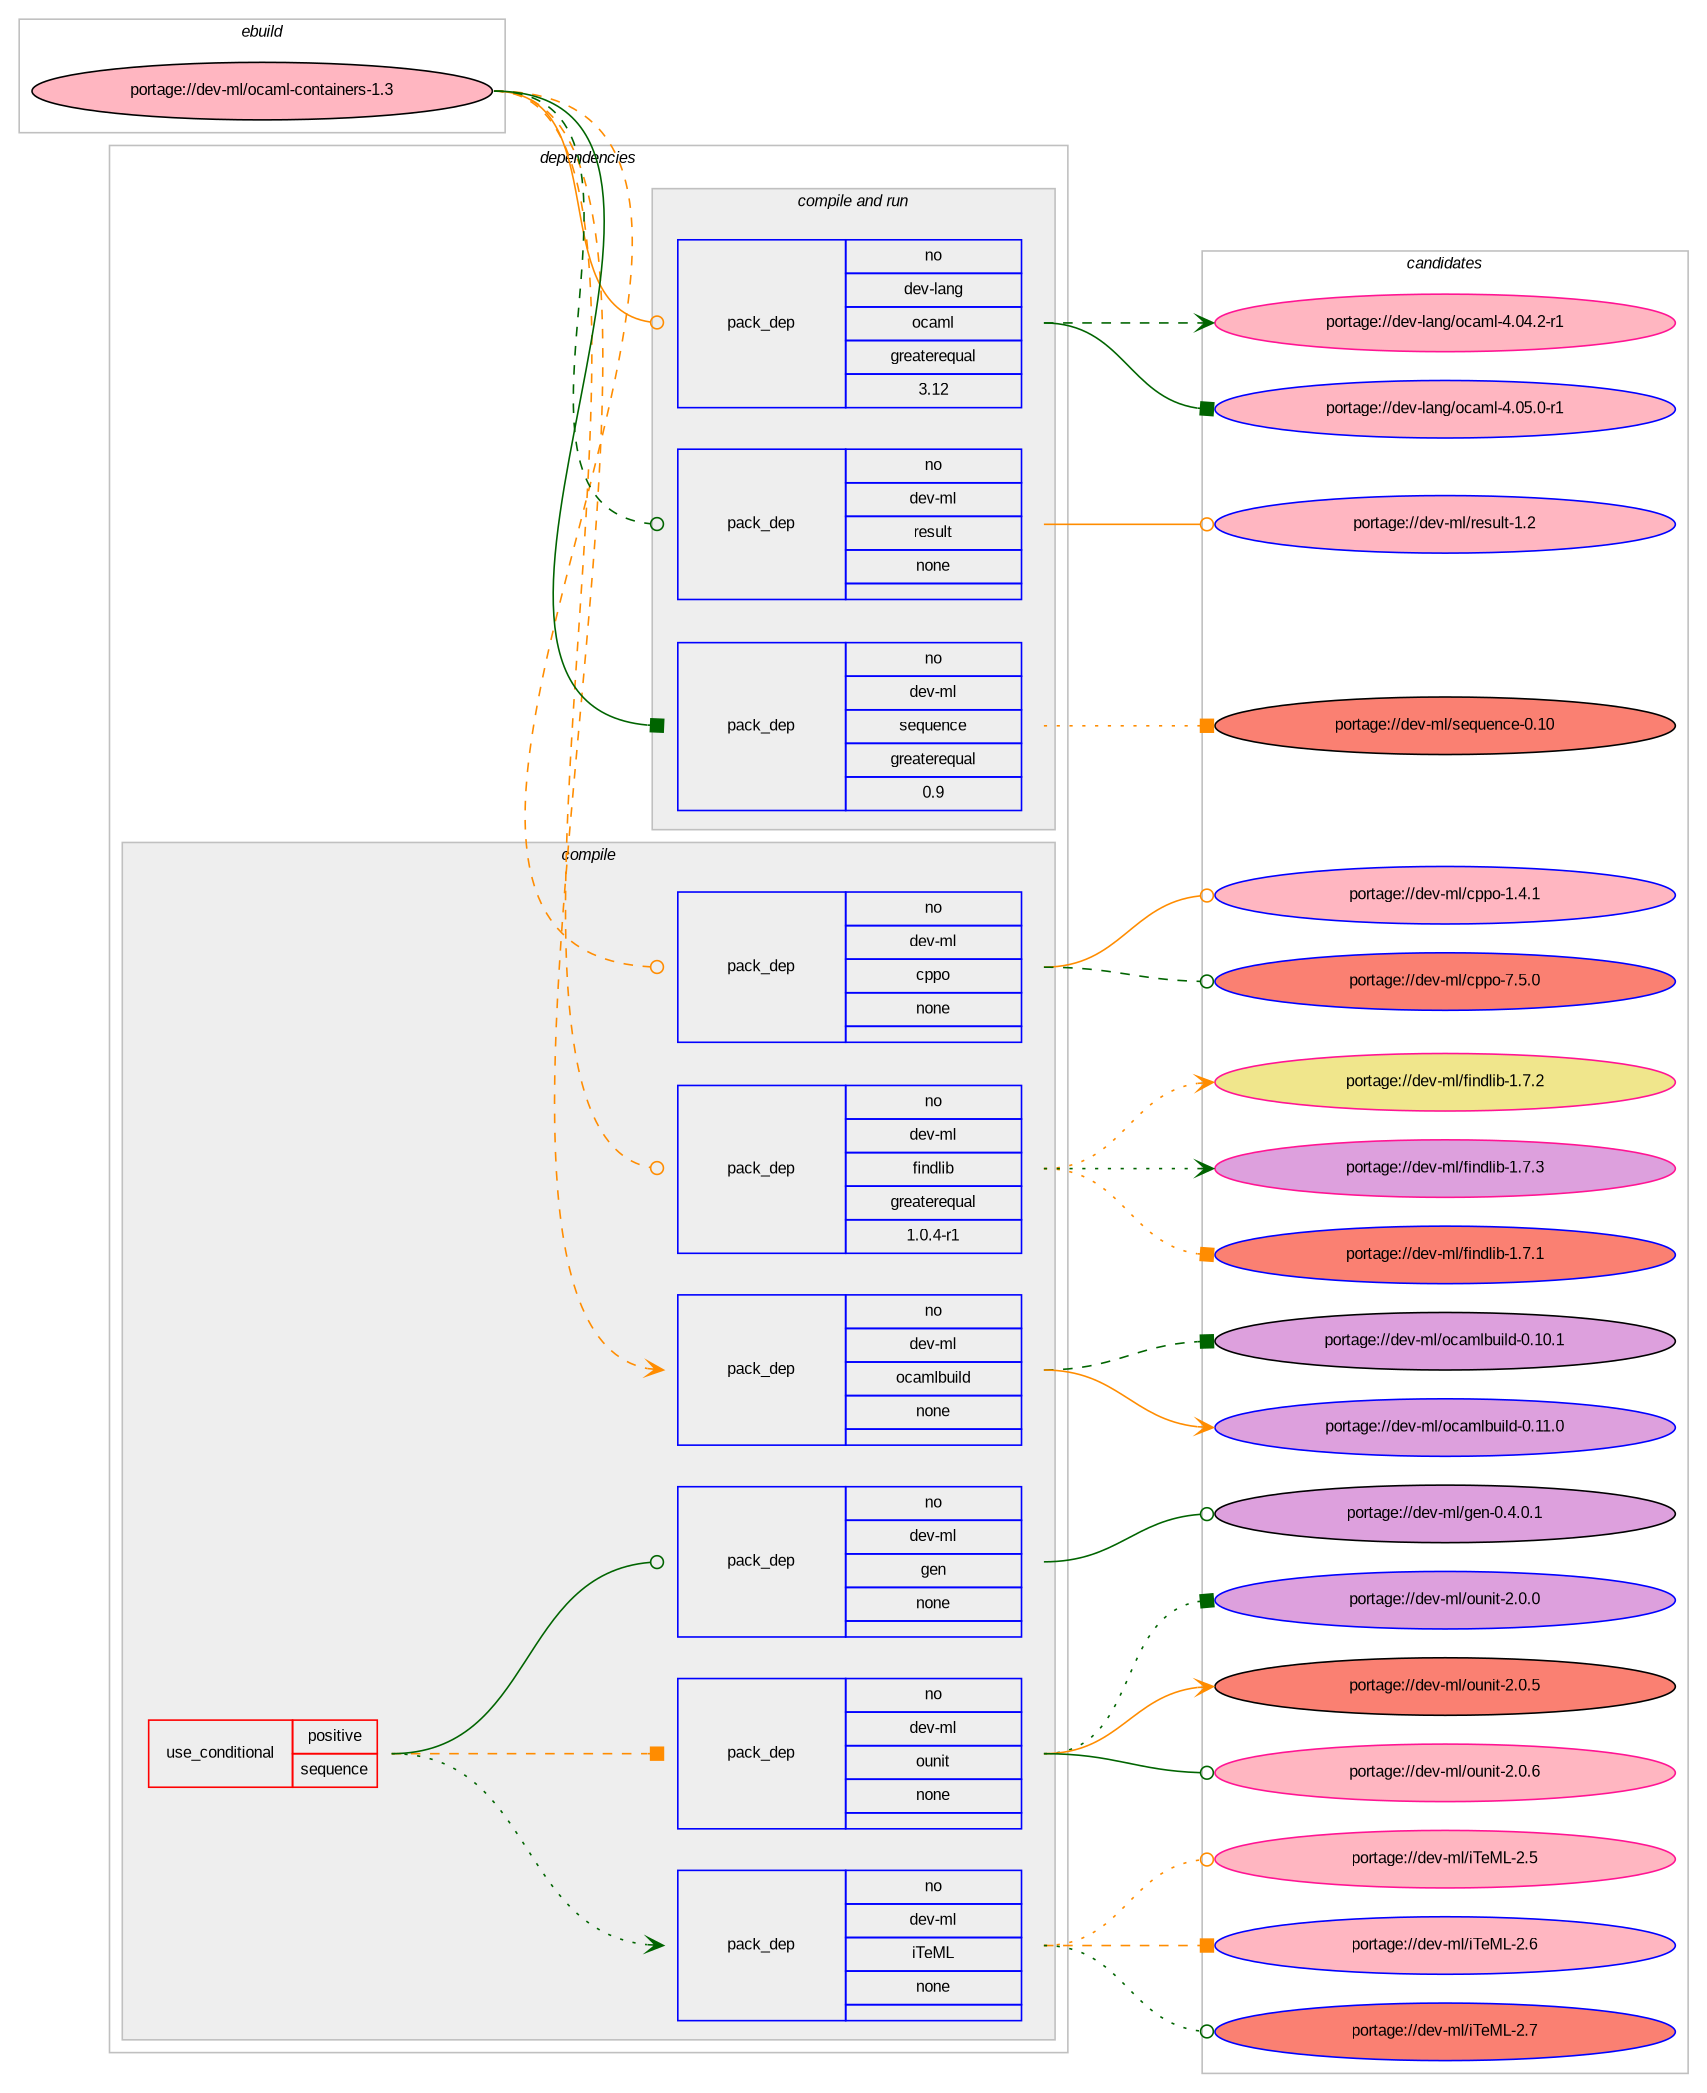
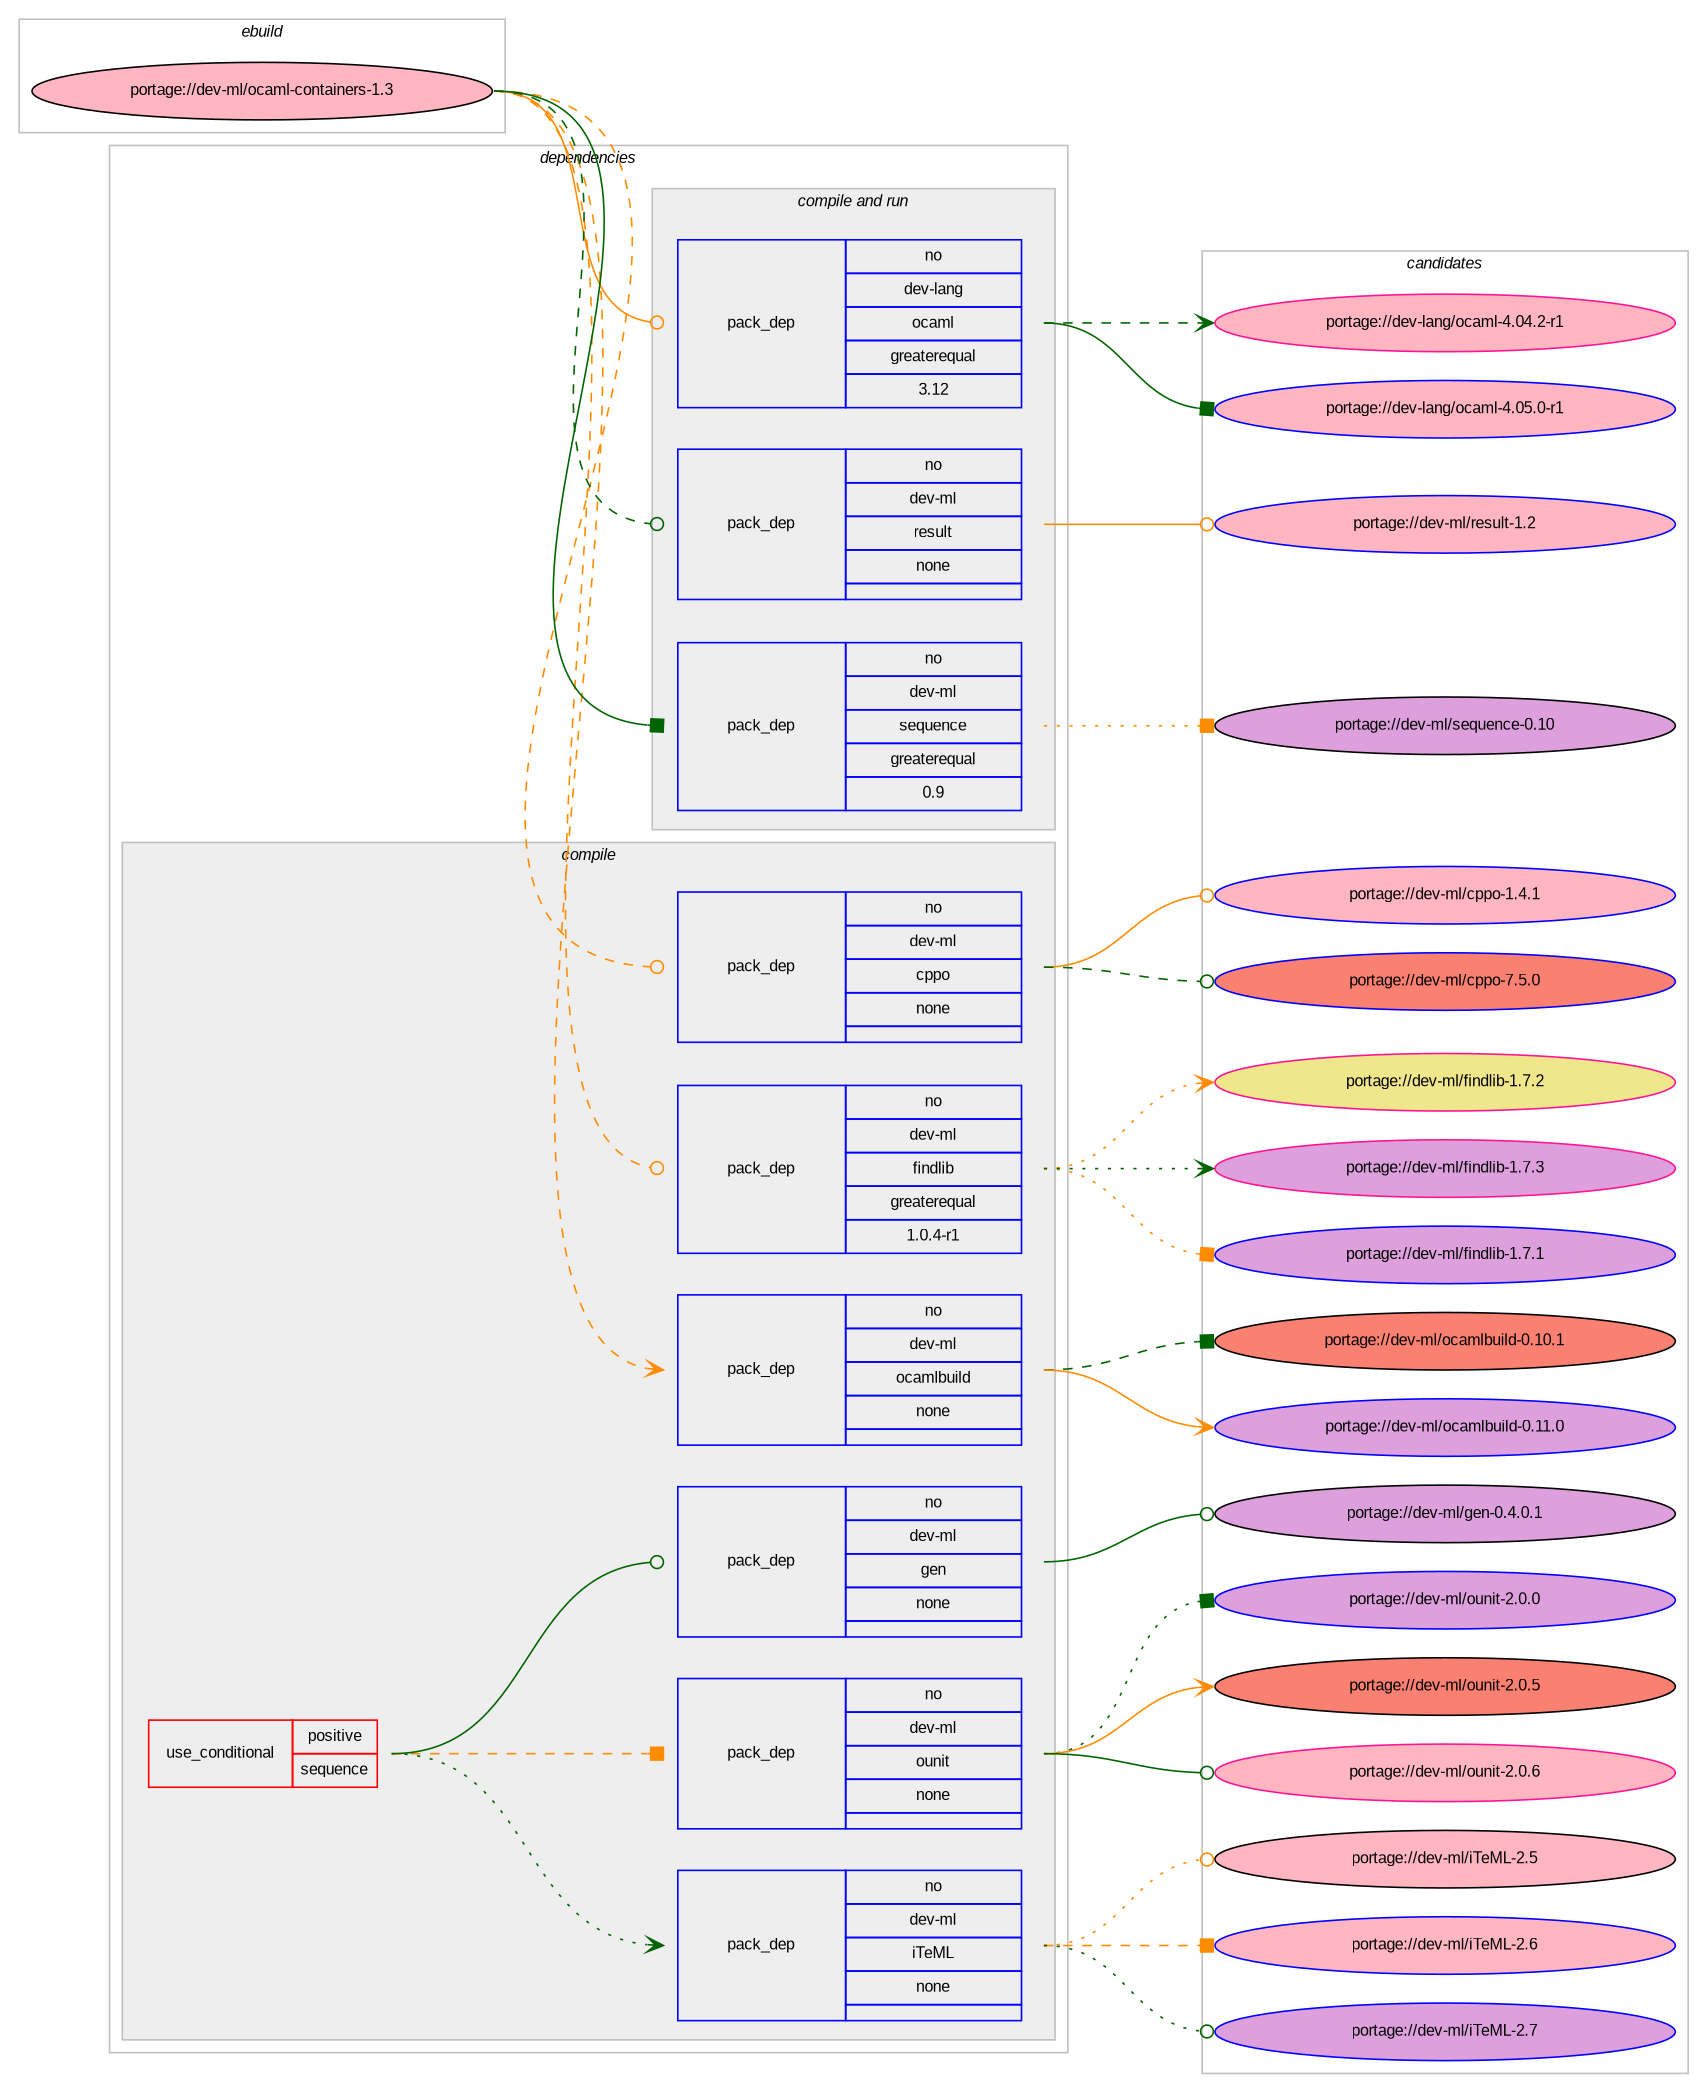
(1445, 726) -> (1445, 726)
(1445, 1255) -> (1445, 1255)
(1445, 1341) -> (1445, 1341)
(1445, 1859) -> (1445, 1859)
(1445, 2032) -> (1445, 2032)
